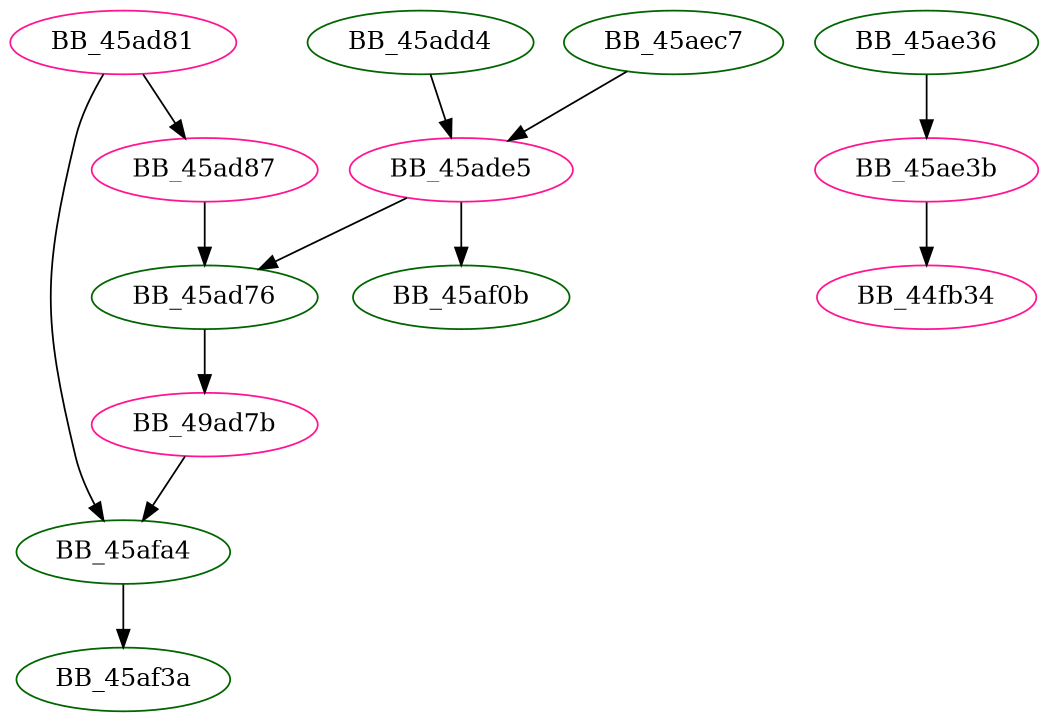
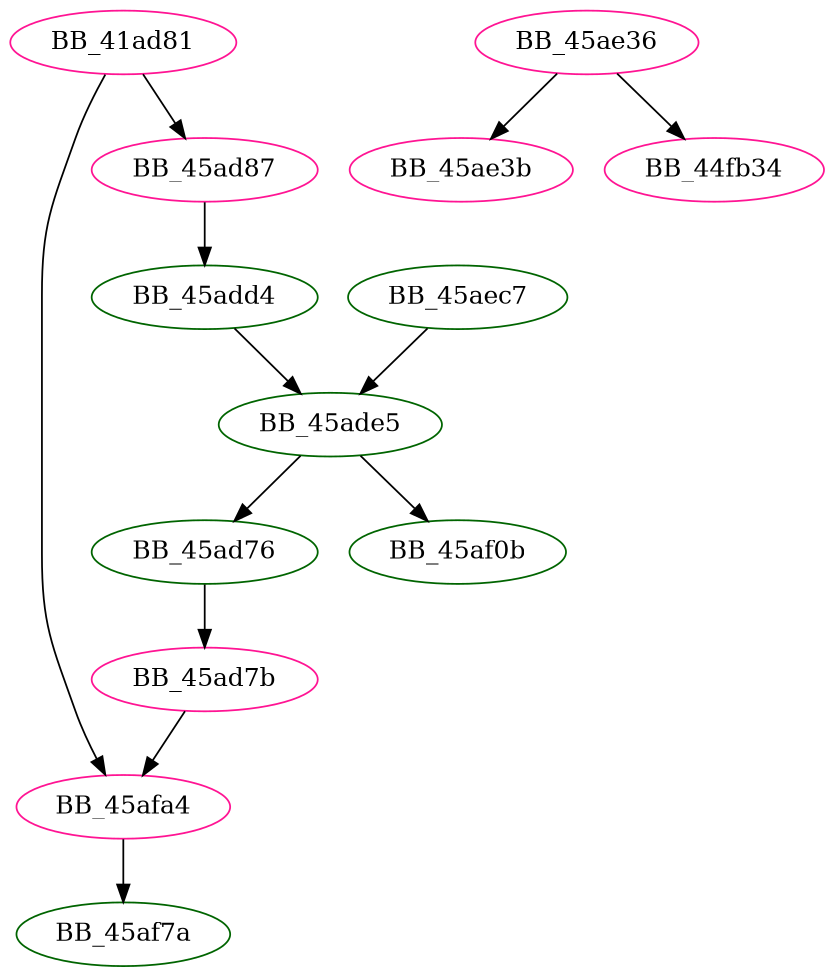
(123, 42) -> (123, 42)
(927, 42) -> (587, 42)
(461, 170) -> (330, 425)
(205, 225) -> (205, 225)
(927, 225) -> (644, 100)
(205, 425) -> (205, 679)
(123, 552) -> (123, 807)
(123, 679) -> (123, 934)
